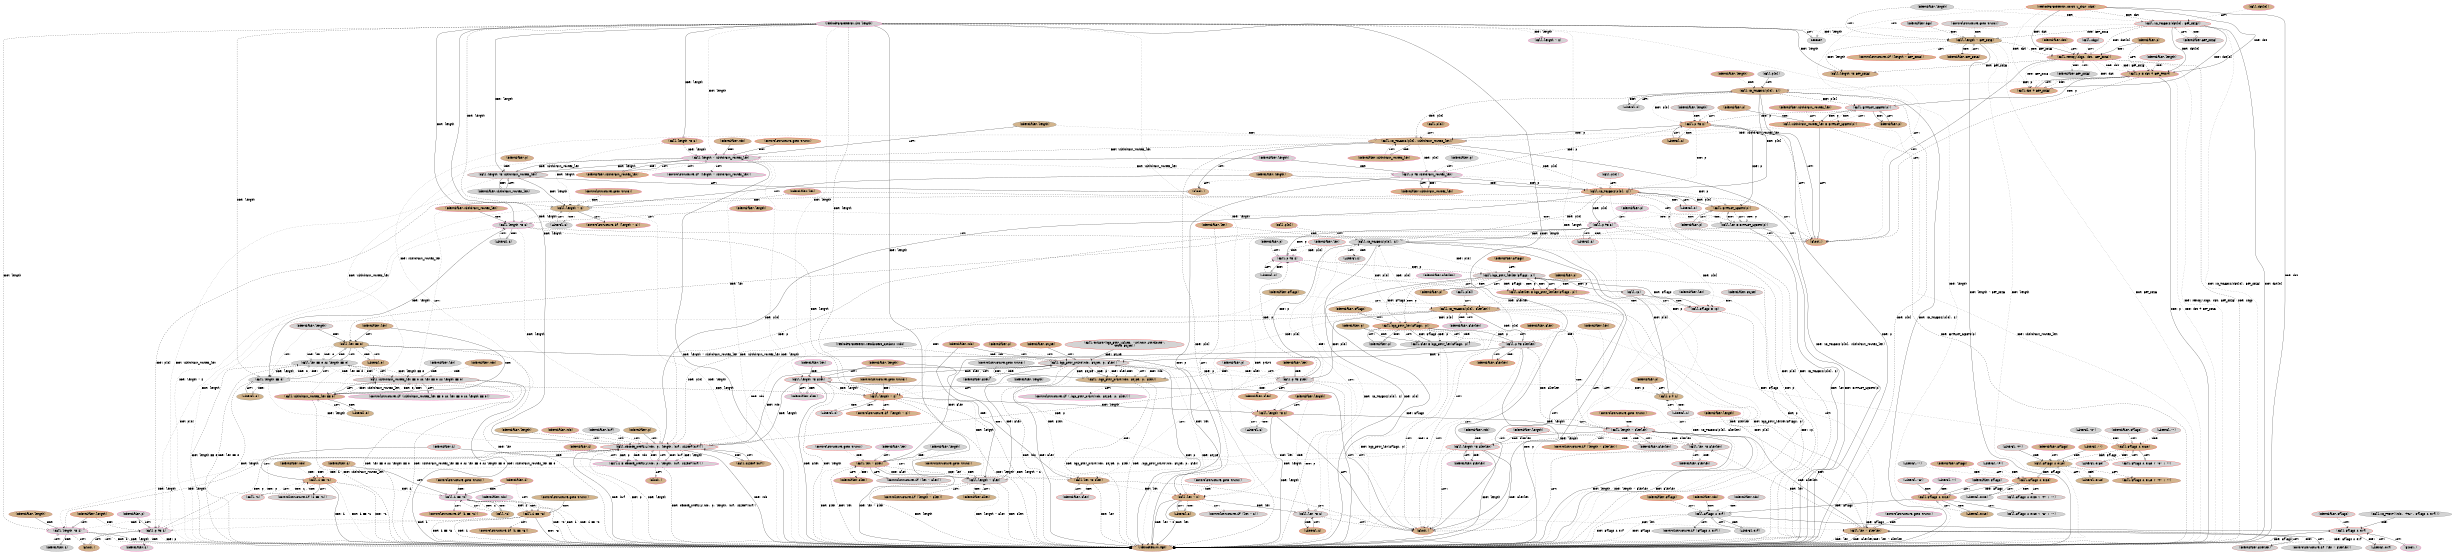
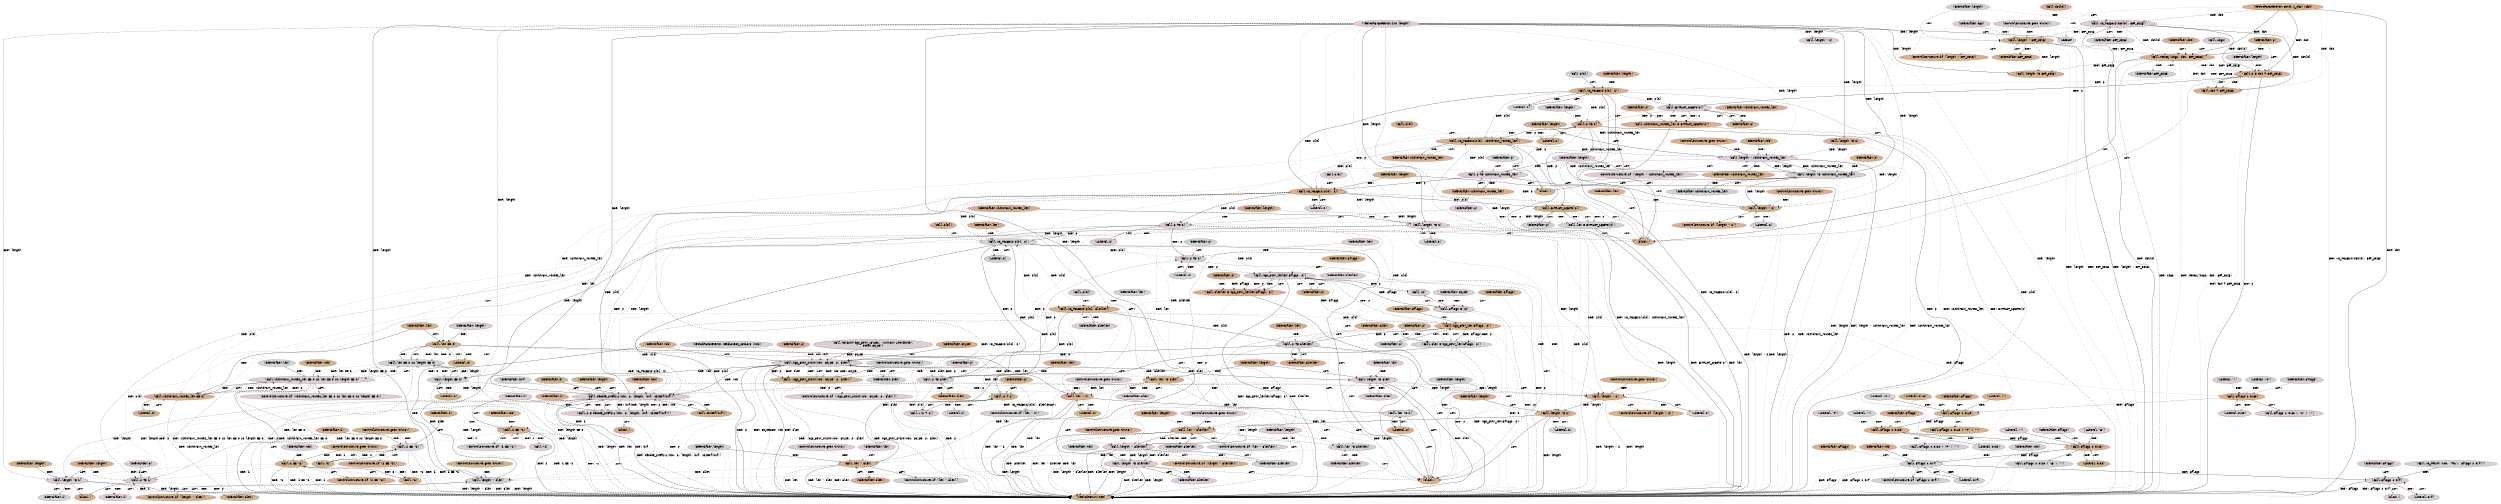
(2026, 47) -> (2099, 49)
(2150, 74) -> (2262, 74)
(1263, 363) -> (1162, 309)
none -> (921, 413)
(769, 432) -> none
(1667, 439) -> none
(2083, 470) -> none
none -> (410, 481)
(608, 534) -> (778, 356)
